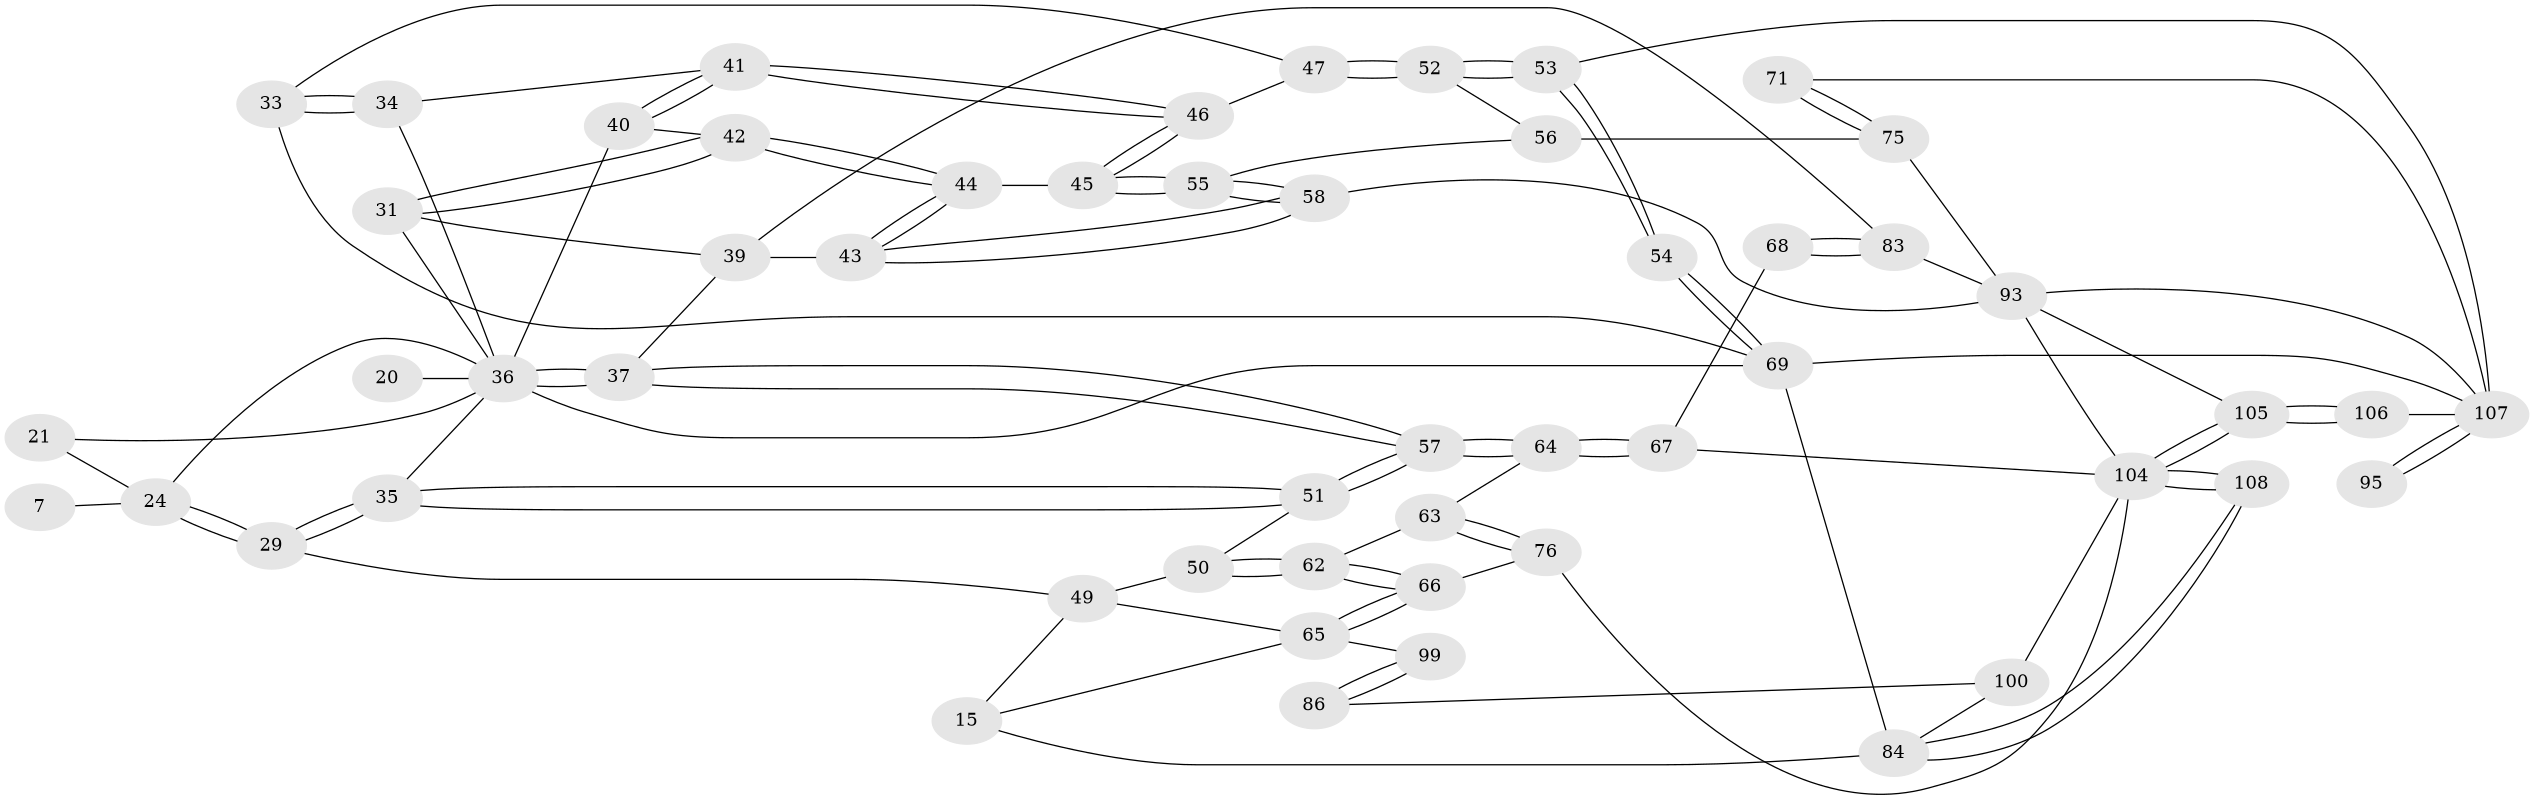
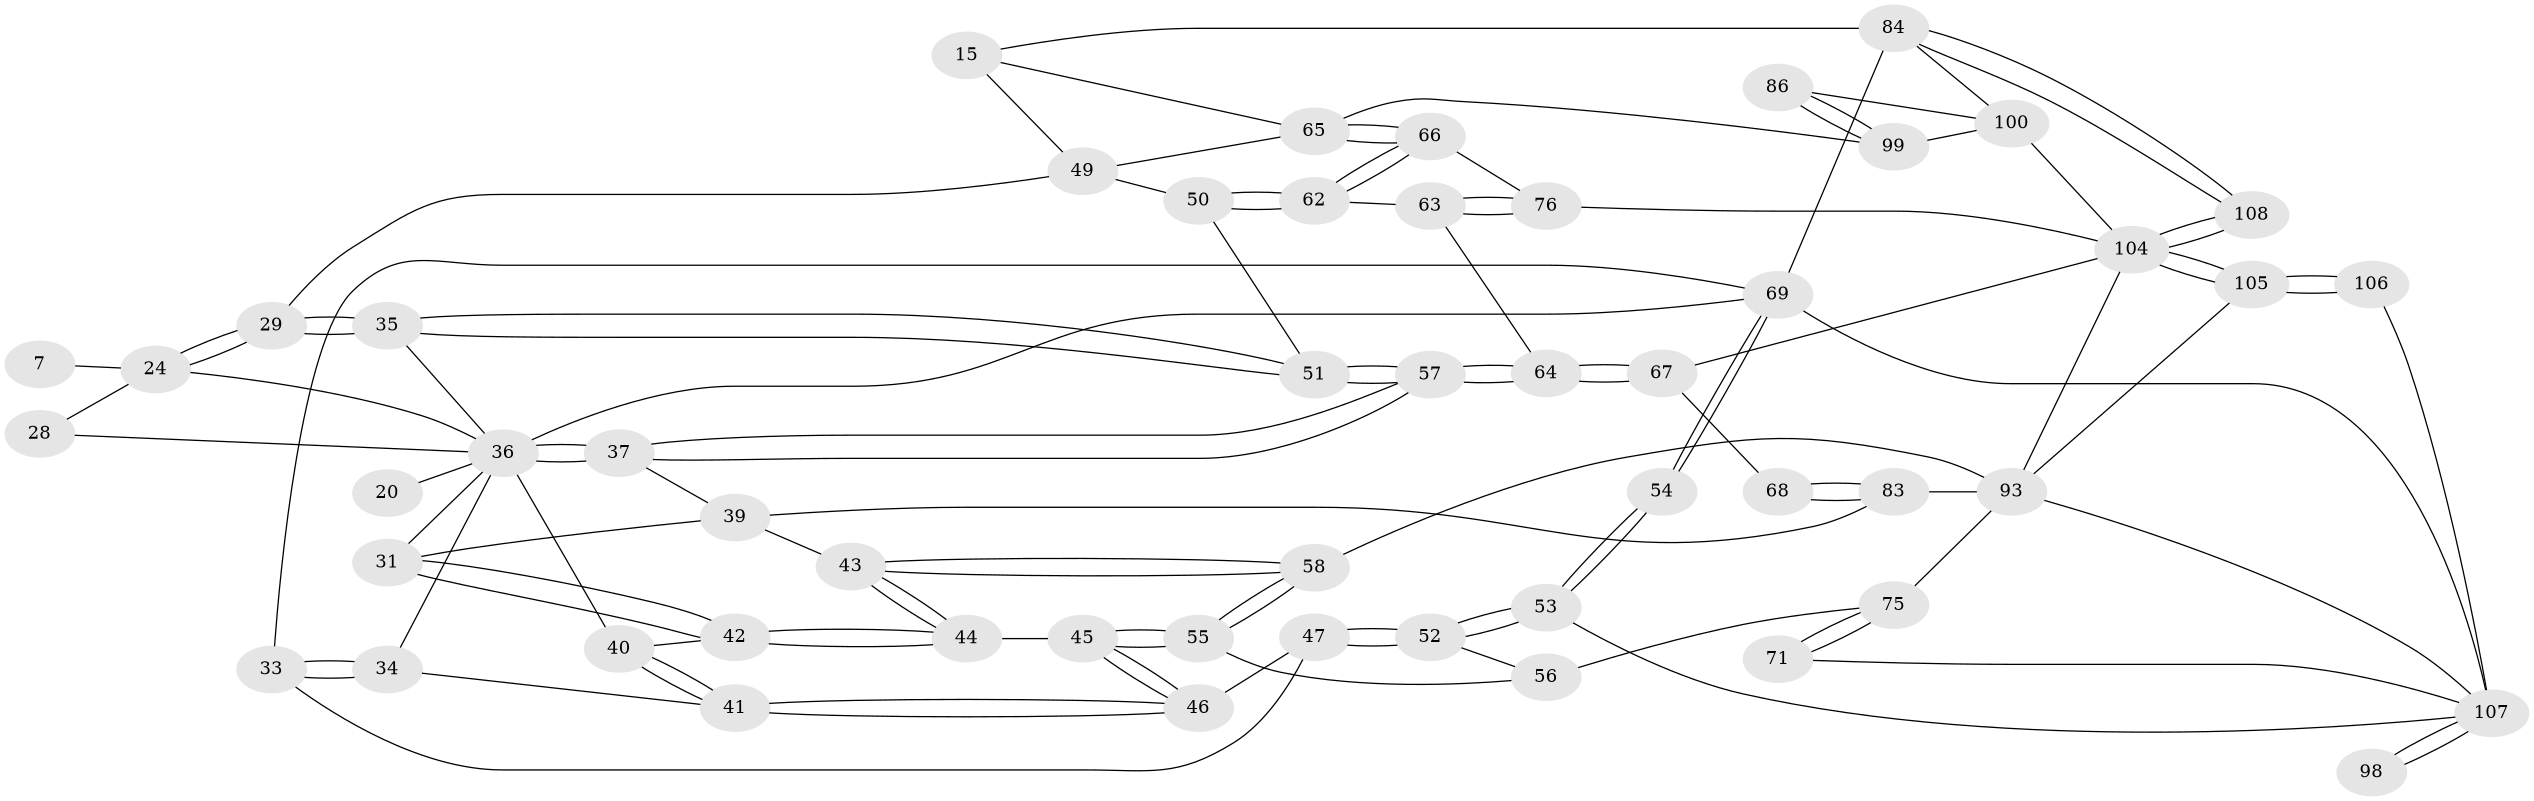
none -> (1952, 135)
(40, 438) -> (40, 434)
(2372, 484) -> (2372, 772)
